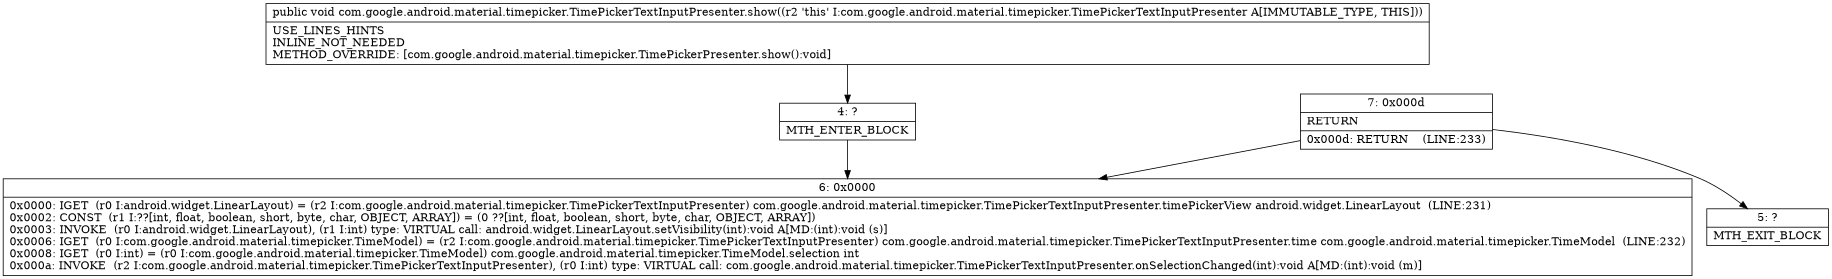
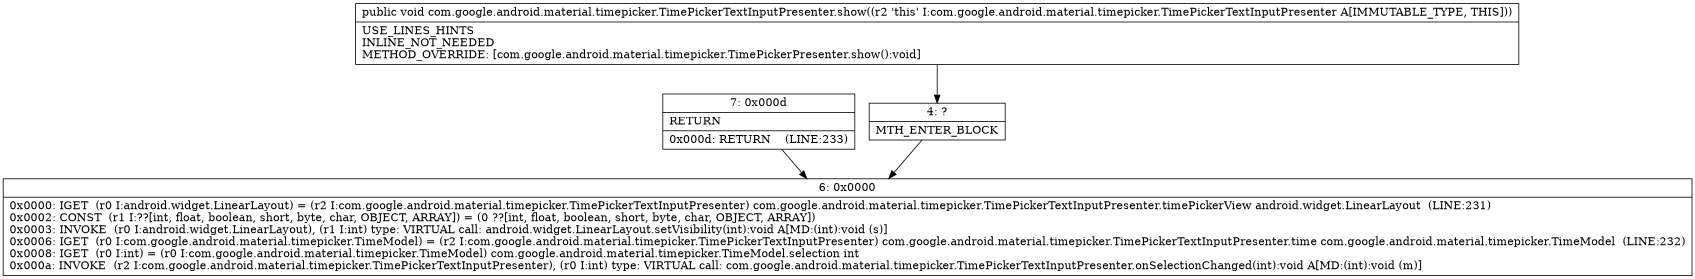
(1768, 227) -> none
